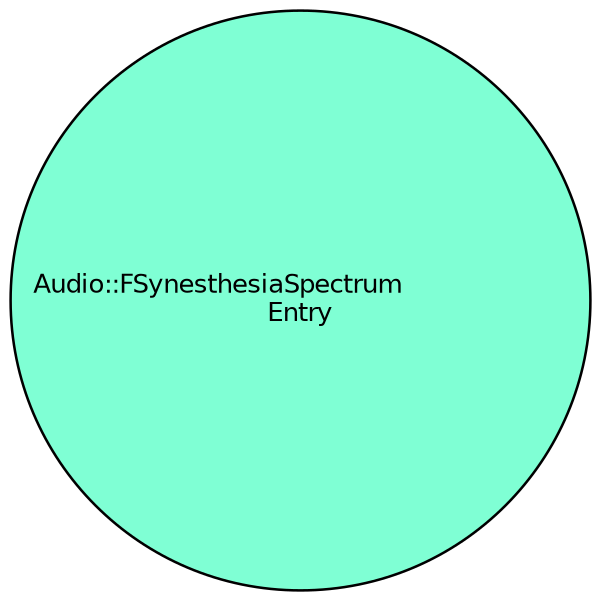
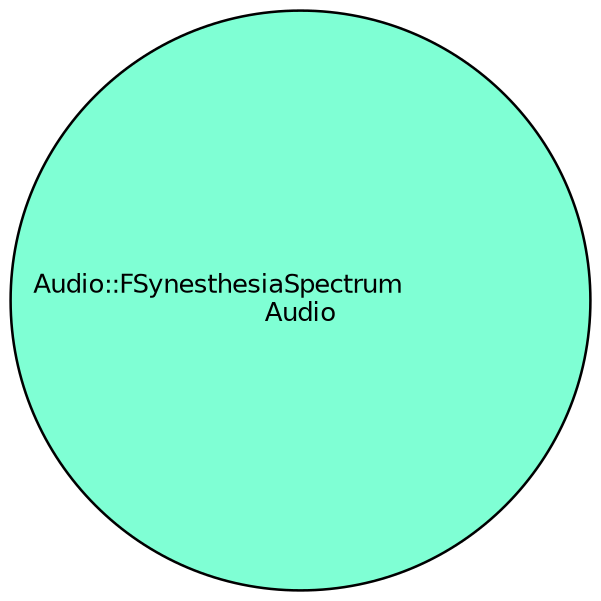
(300, 301) -> (300, 301)
